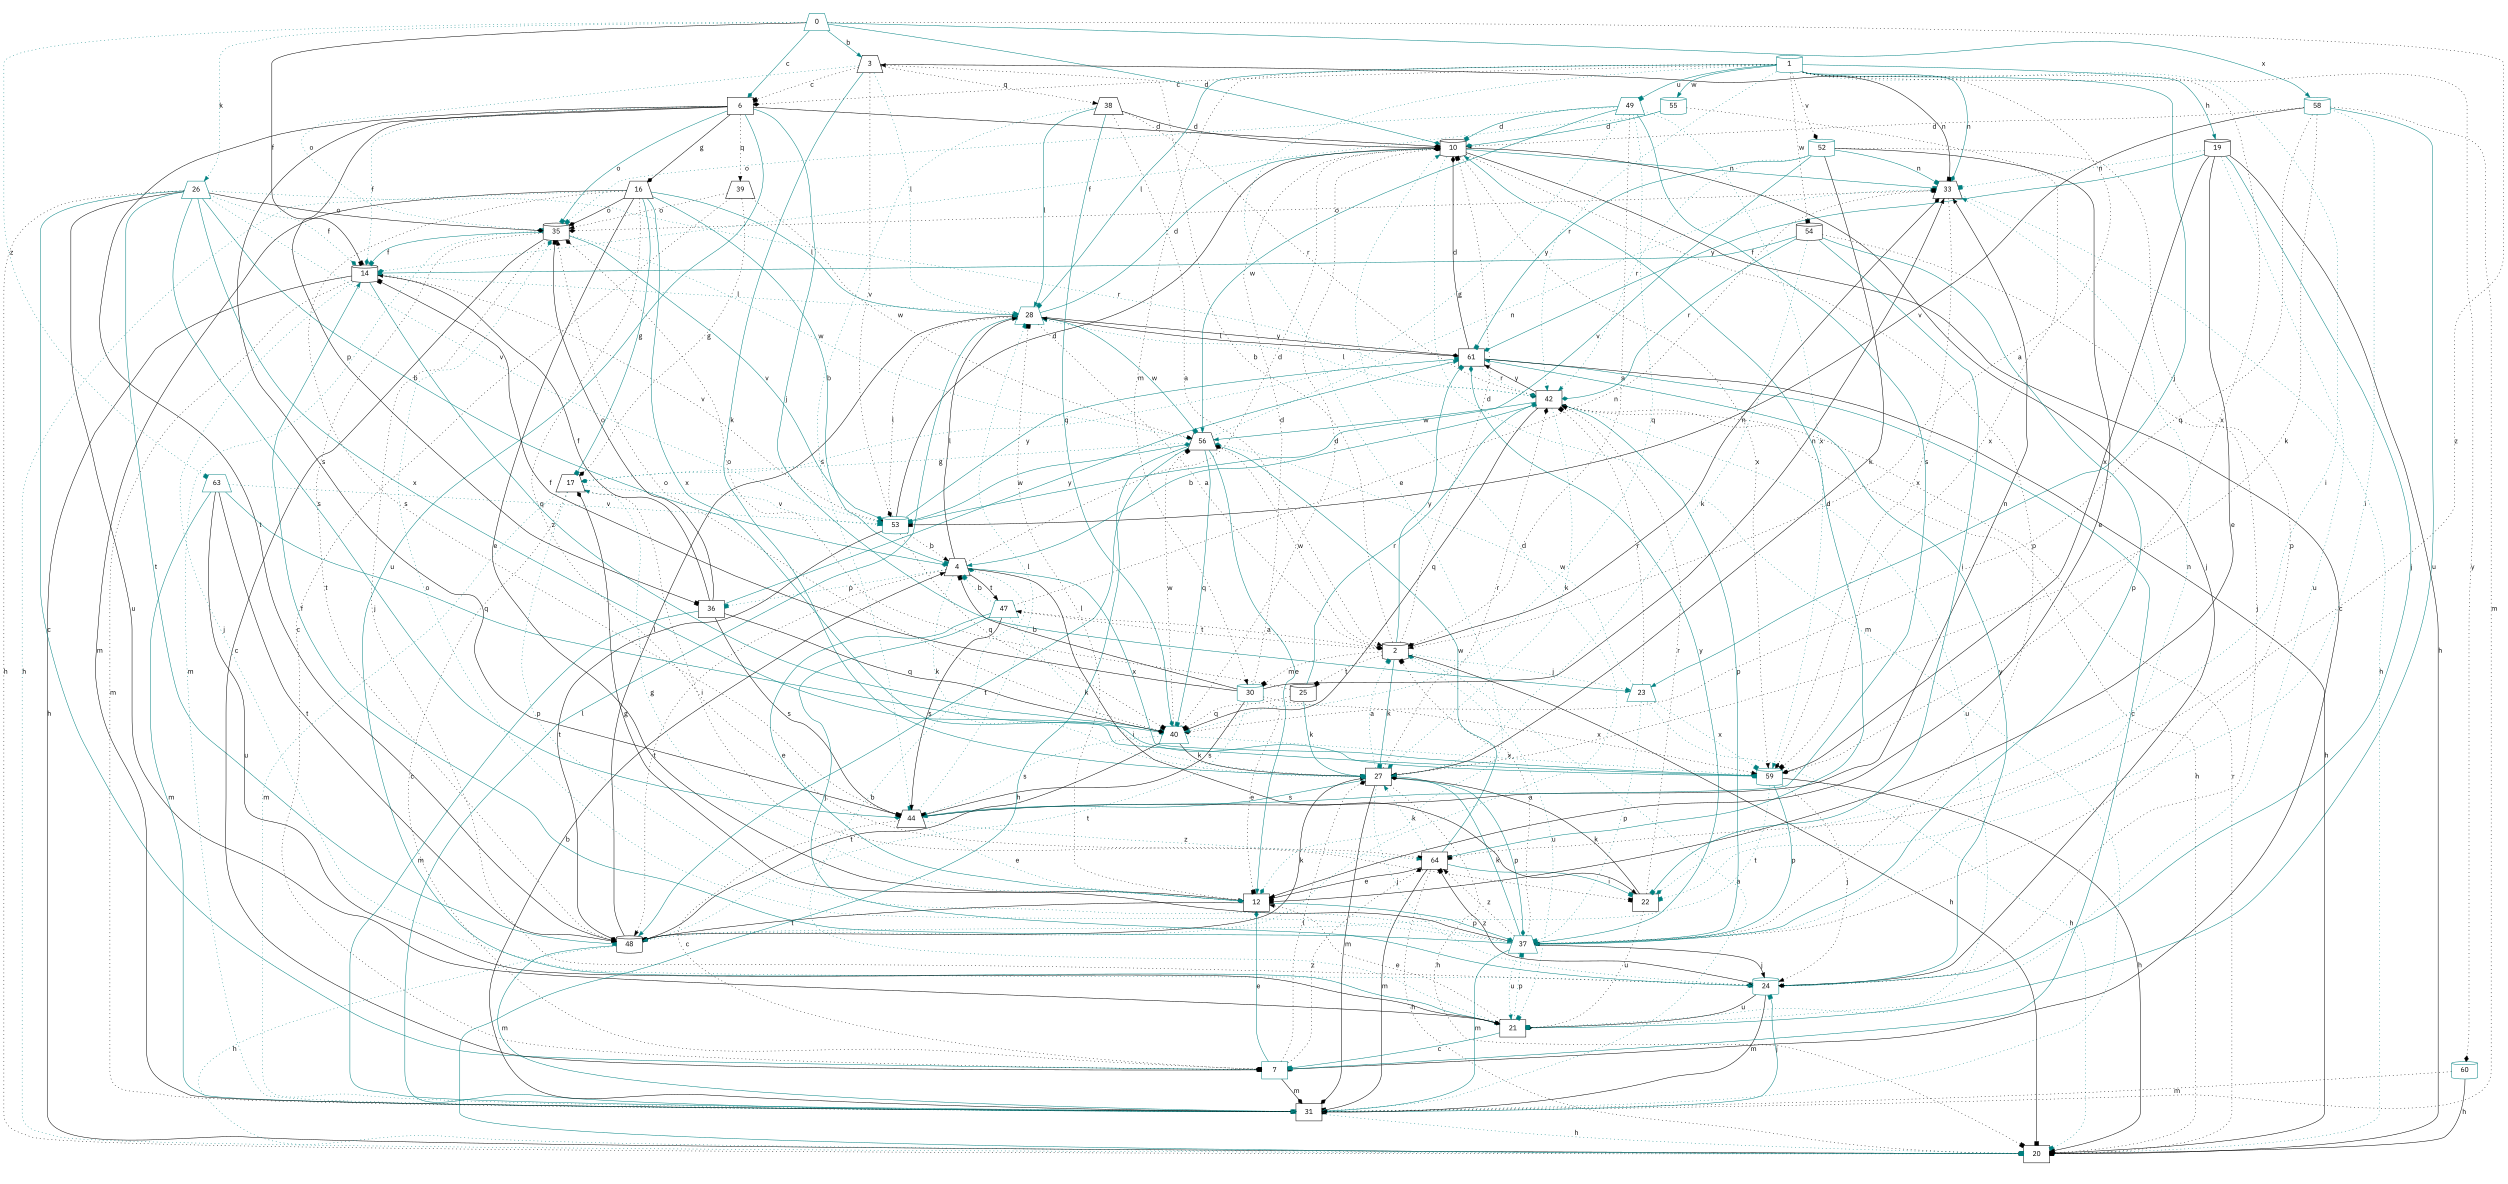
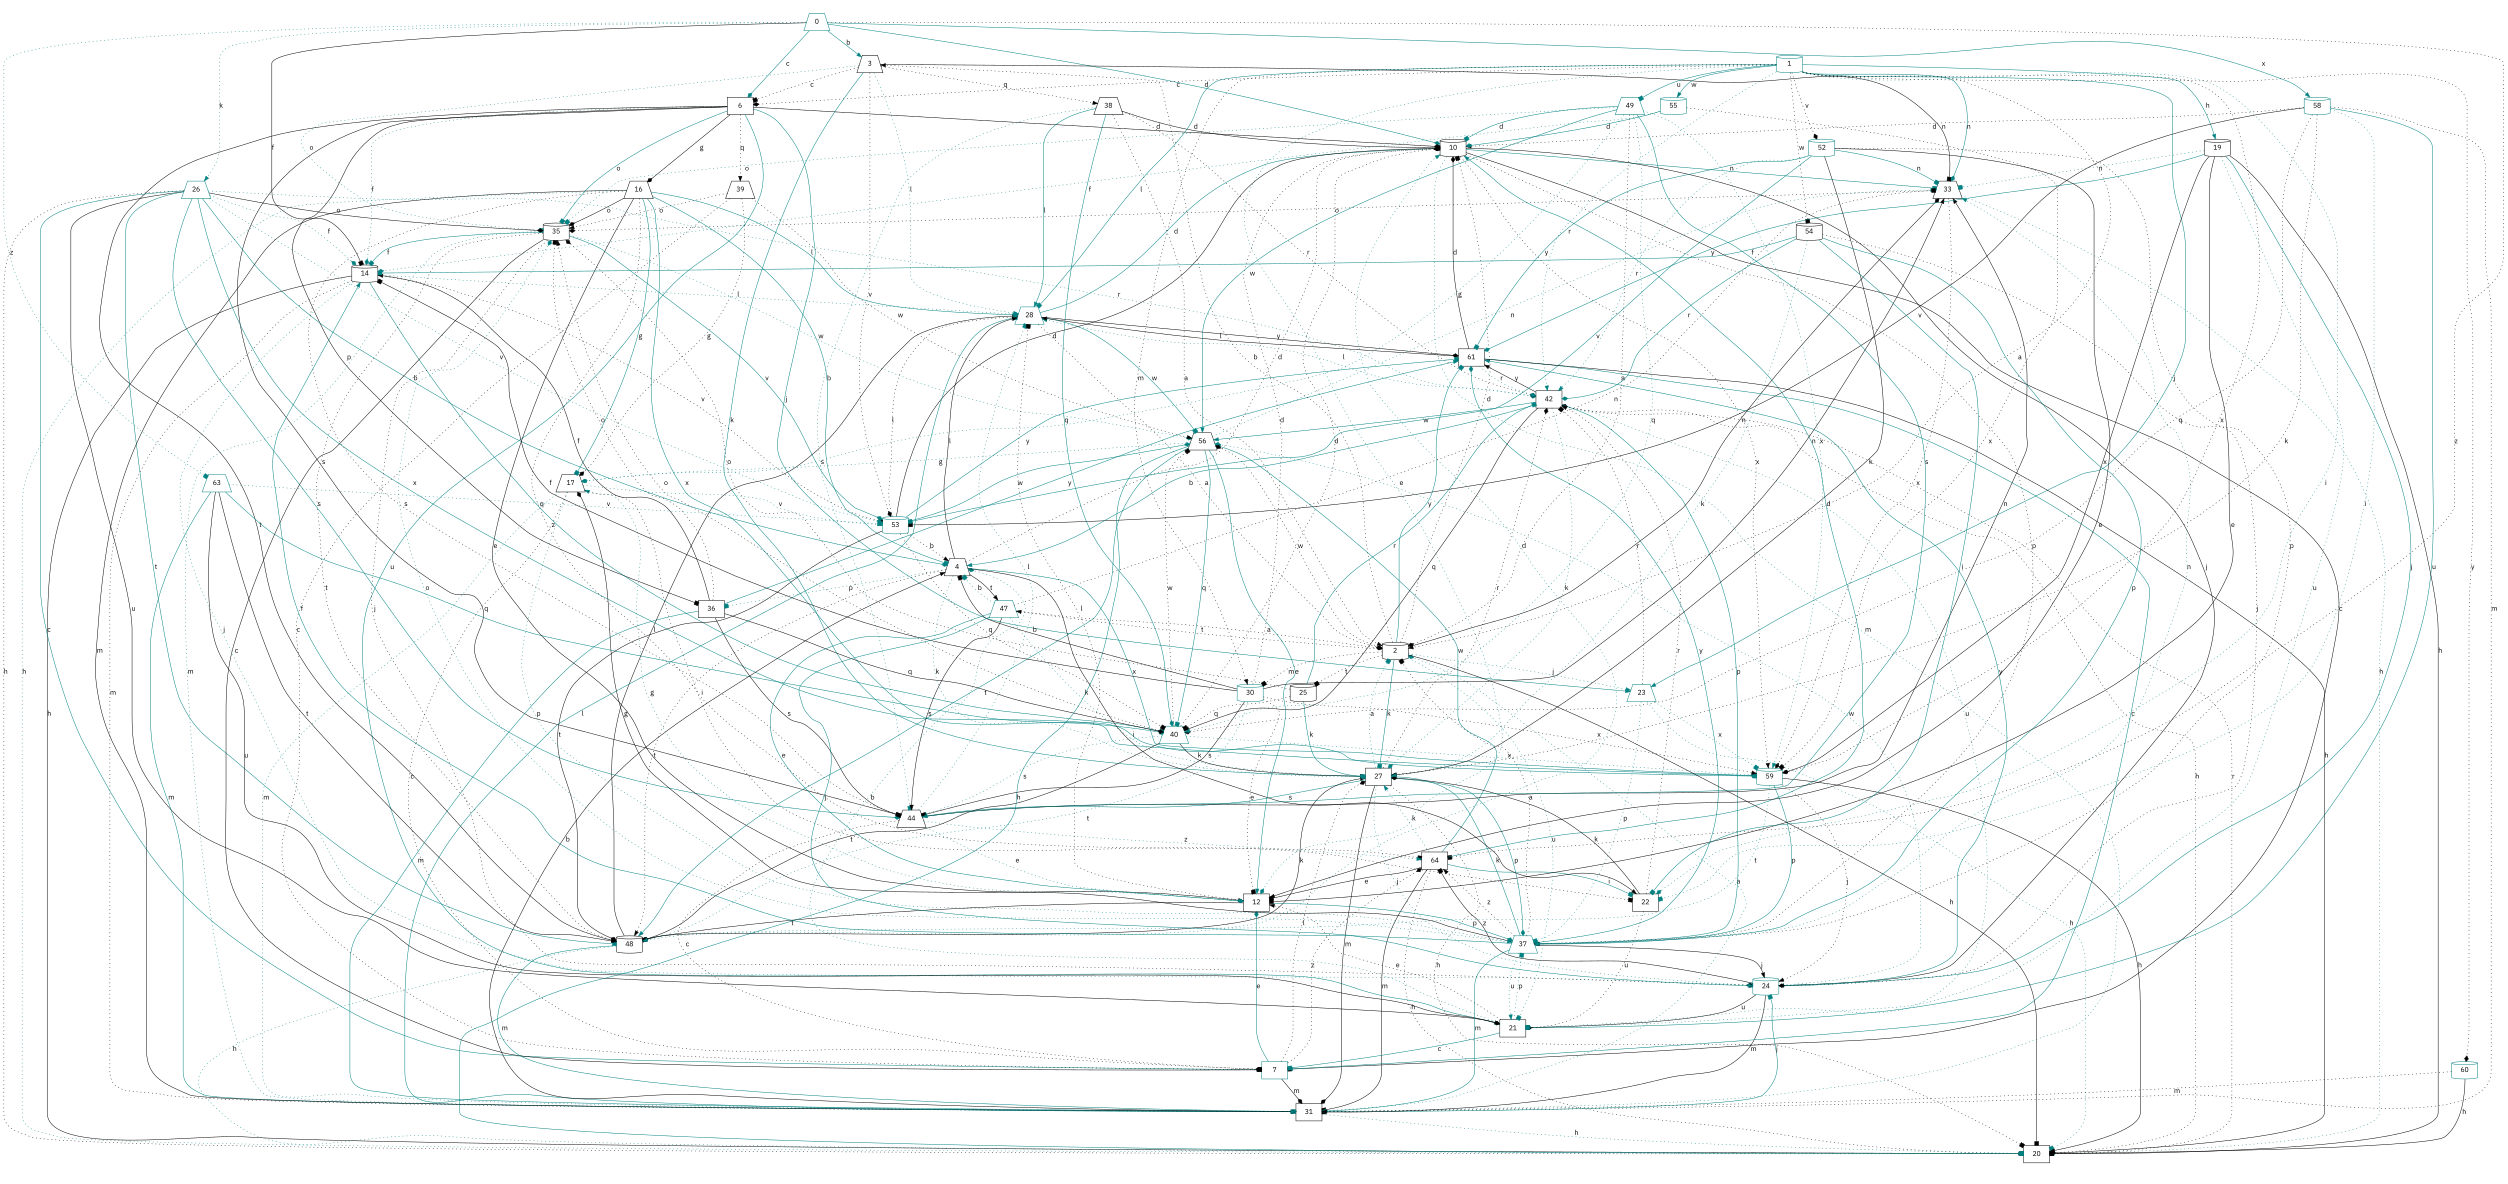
(614, 447) -> (614, 447)
(1467, 533) -> (1726, 643)
